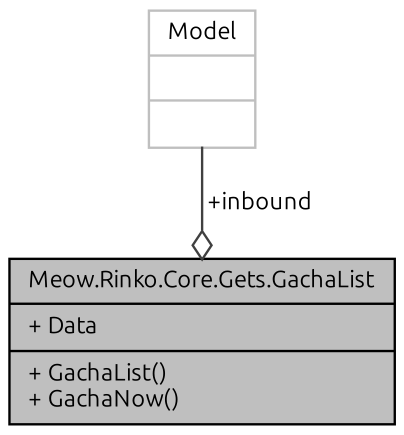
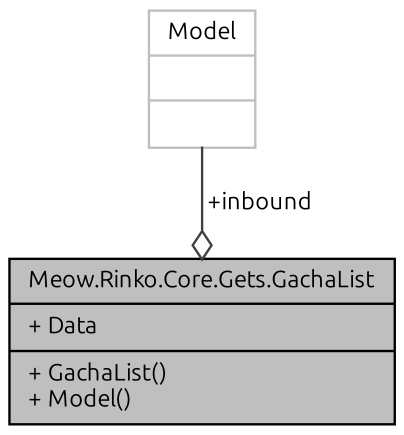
(104, 399) -> (80, 399)
